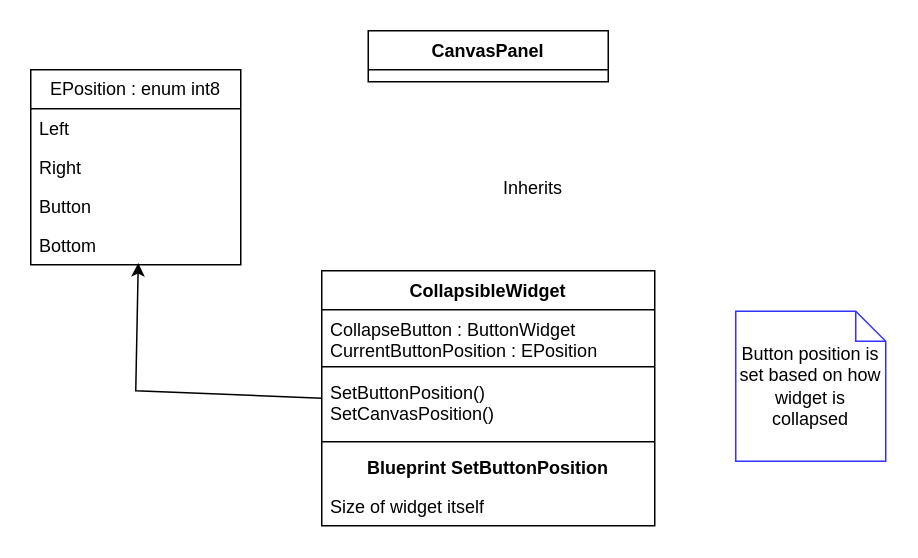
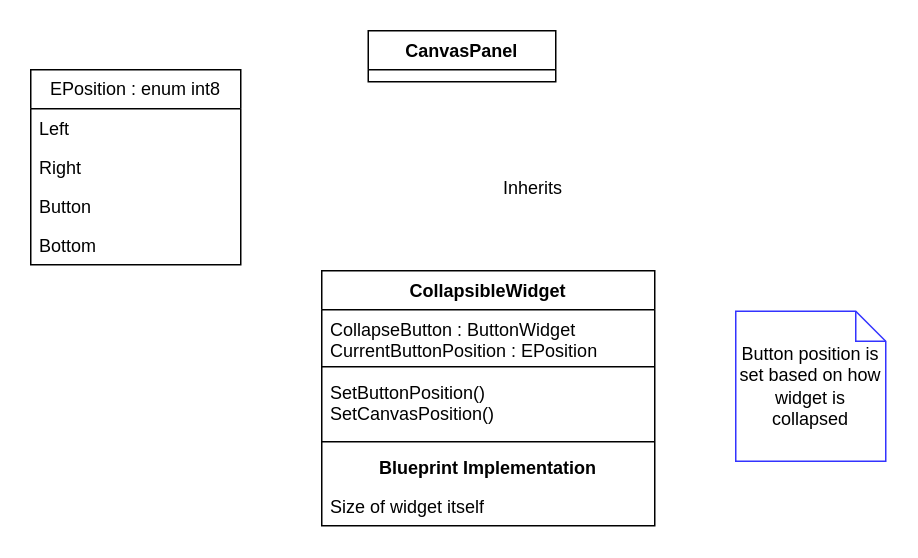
(488, 56) -> (462, 56)
(169, 392) -> none
(488, 469) -> (488, 469)
